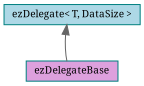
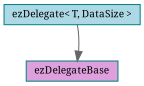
(65, 48) -> (79, 38)
